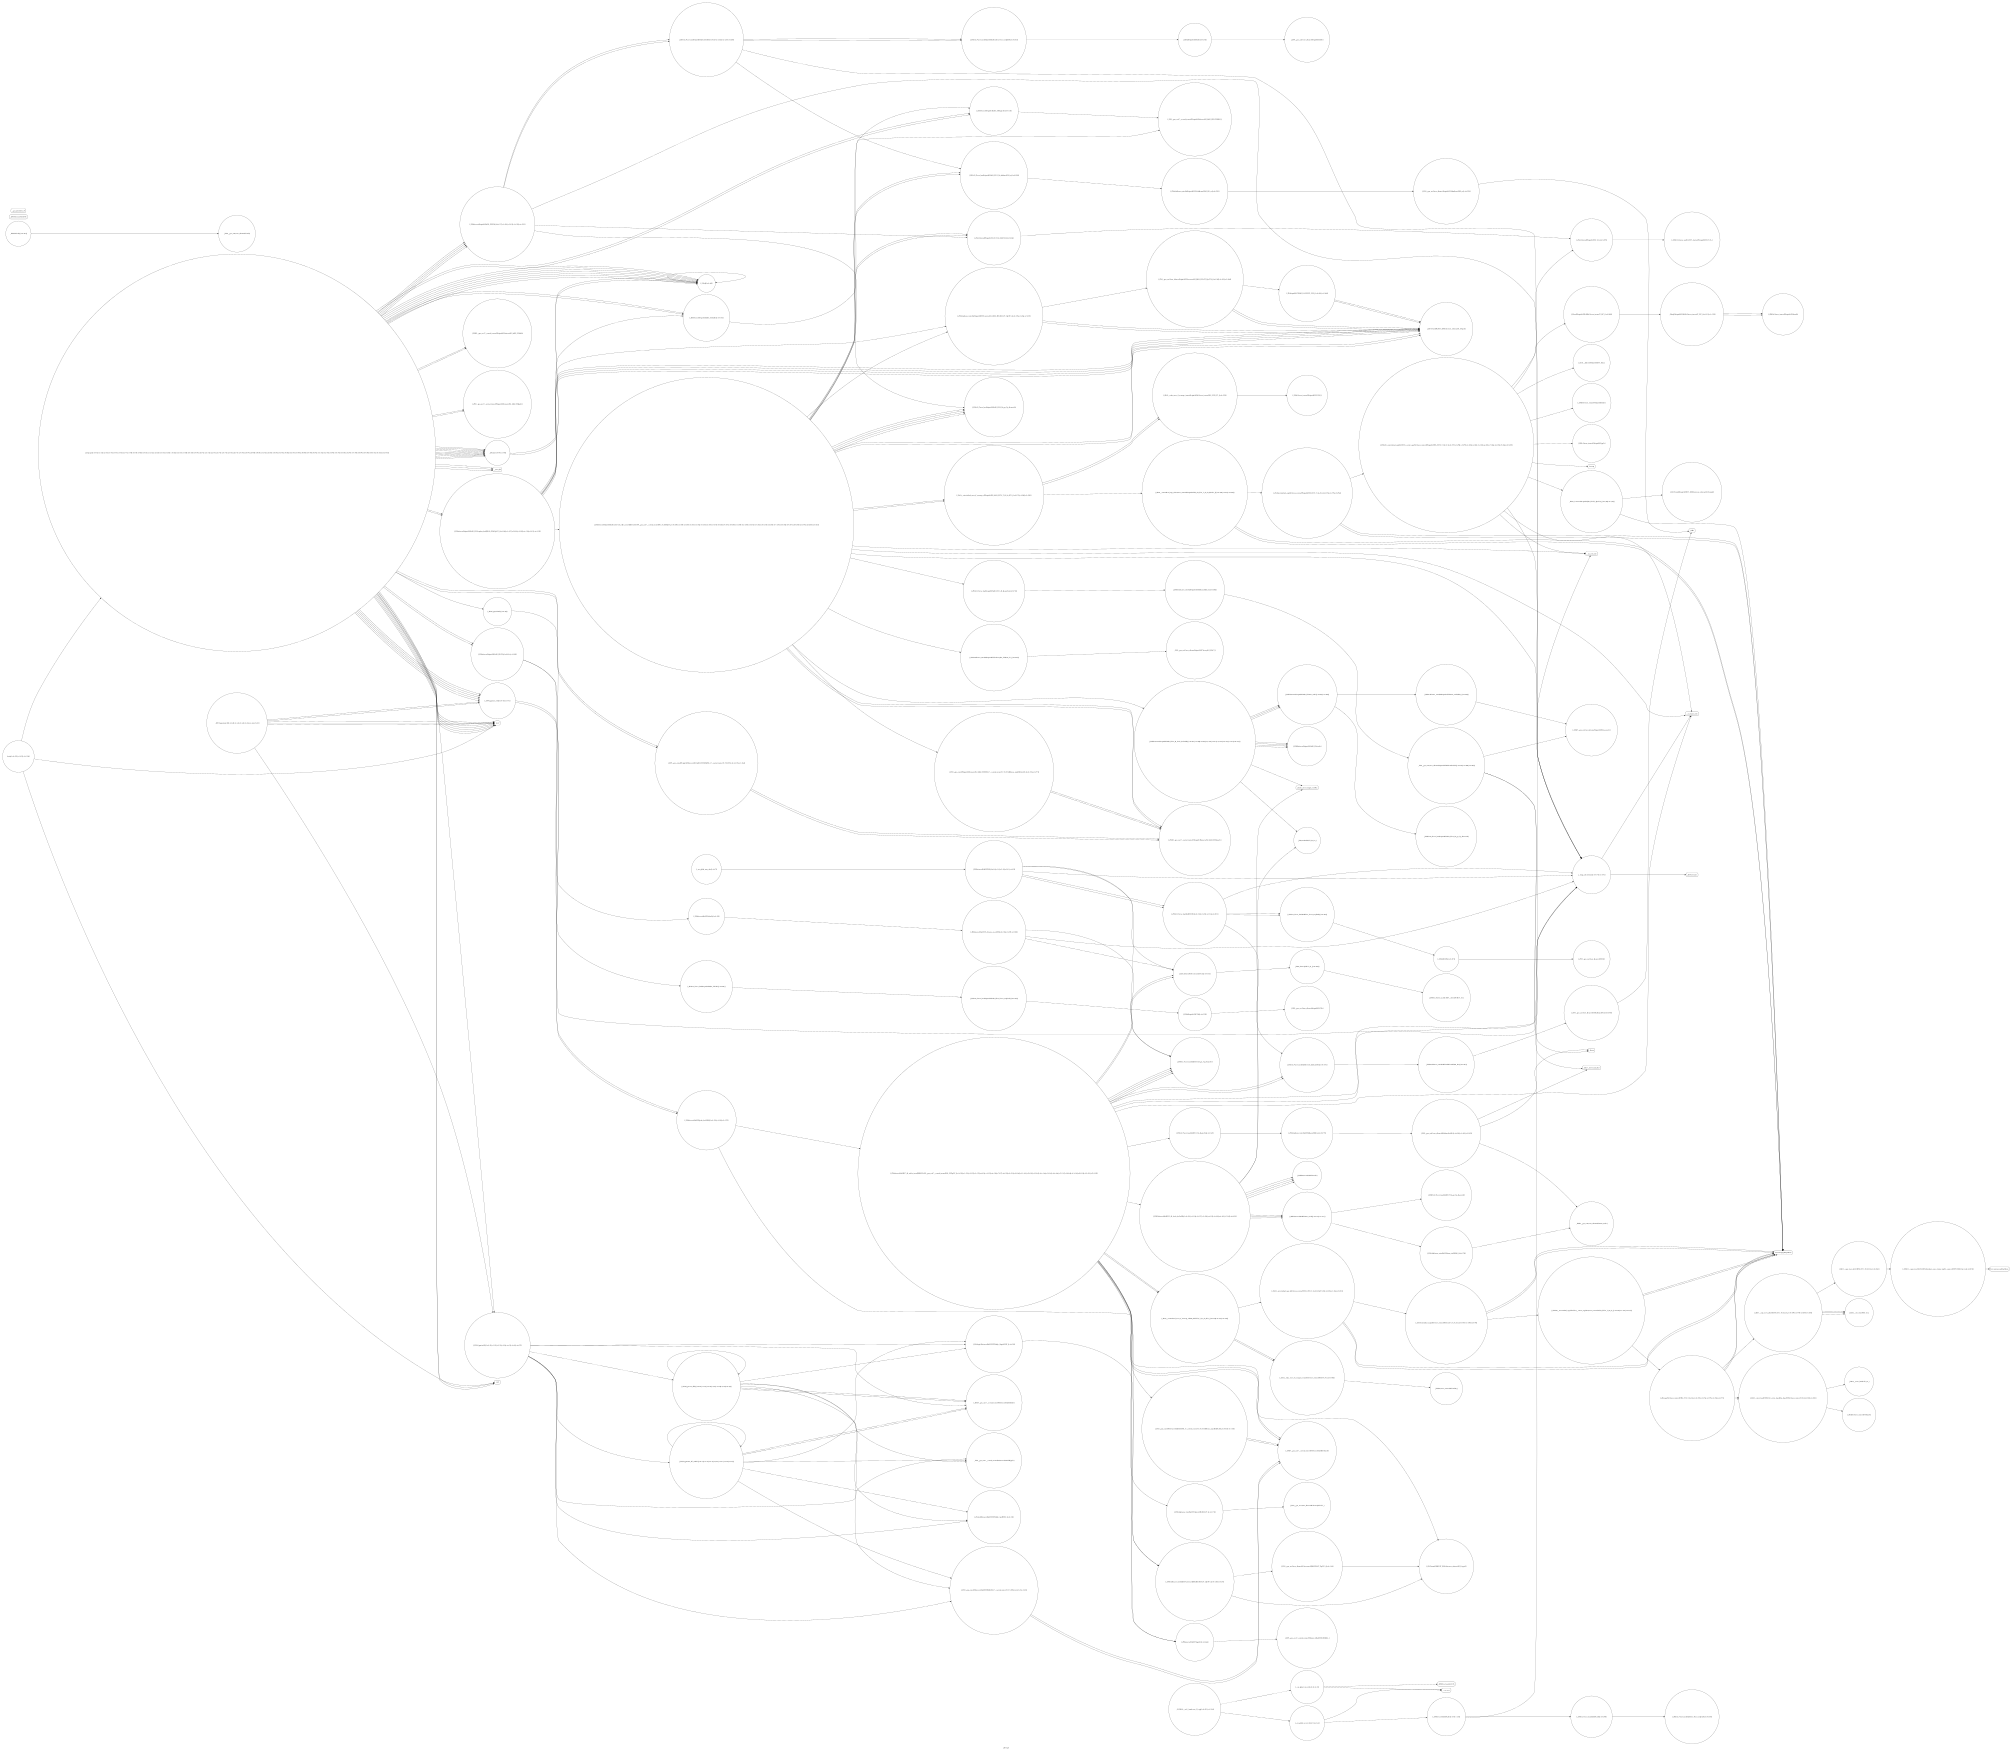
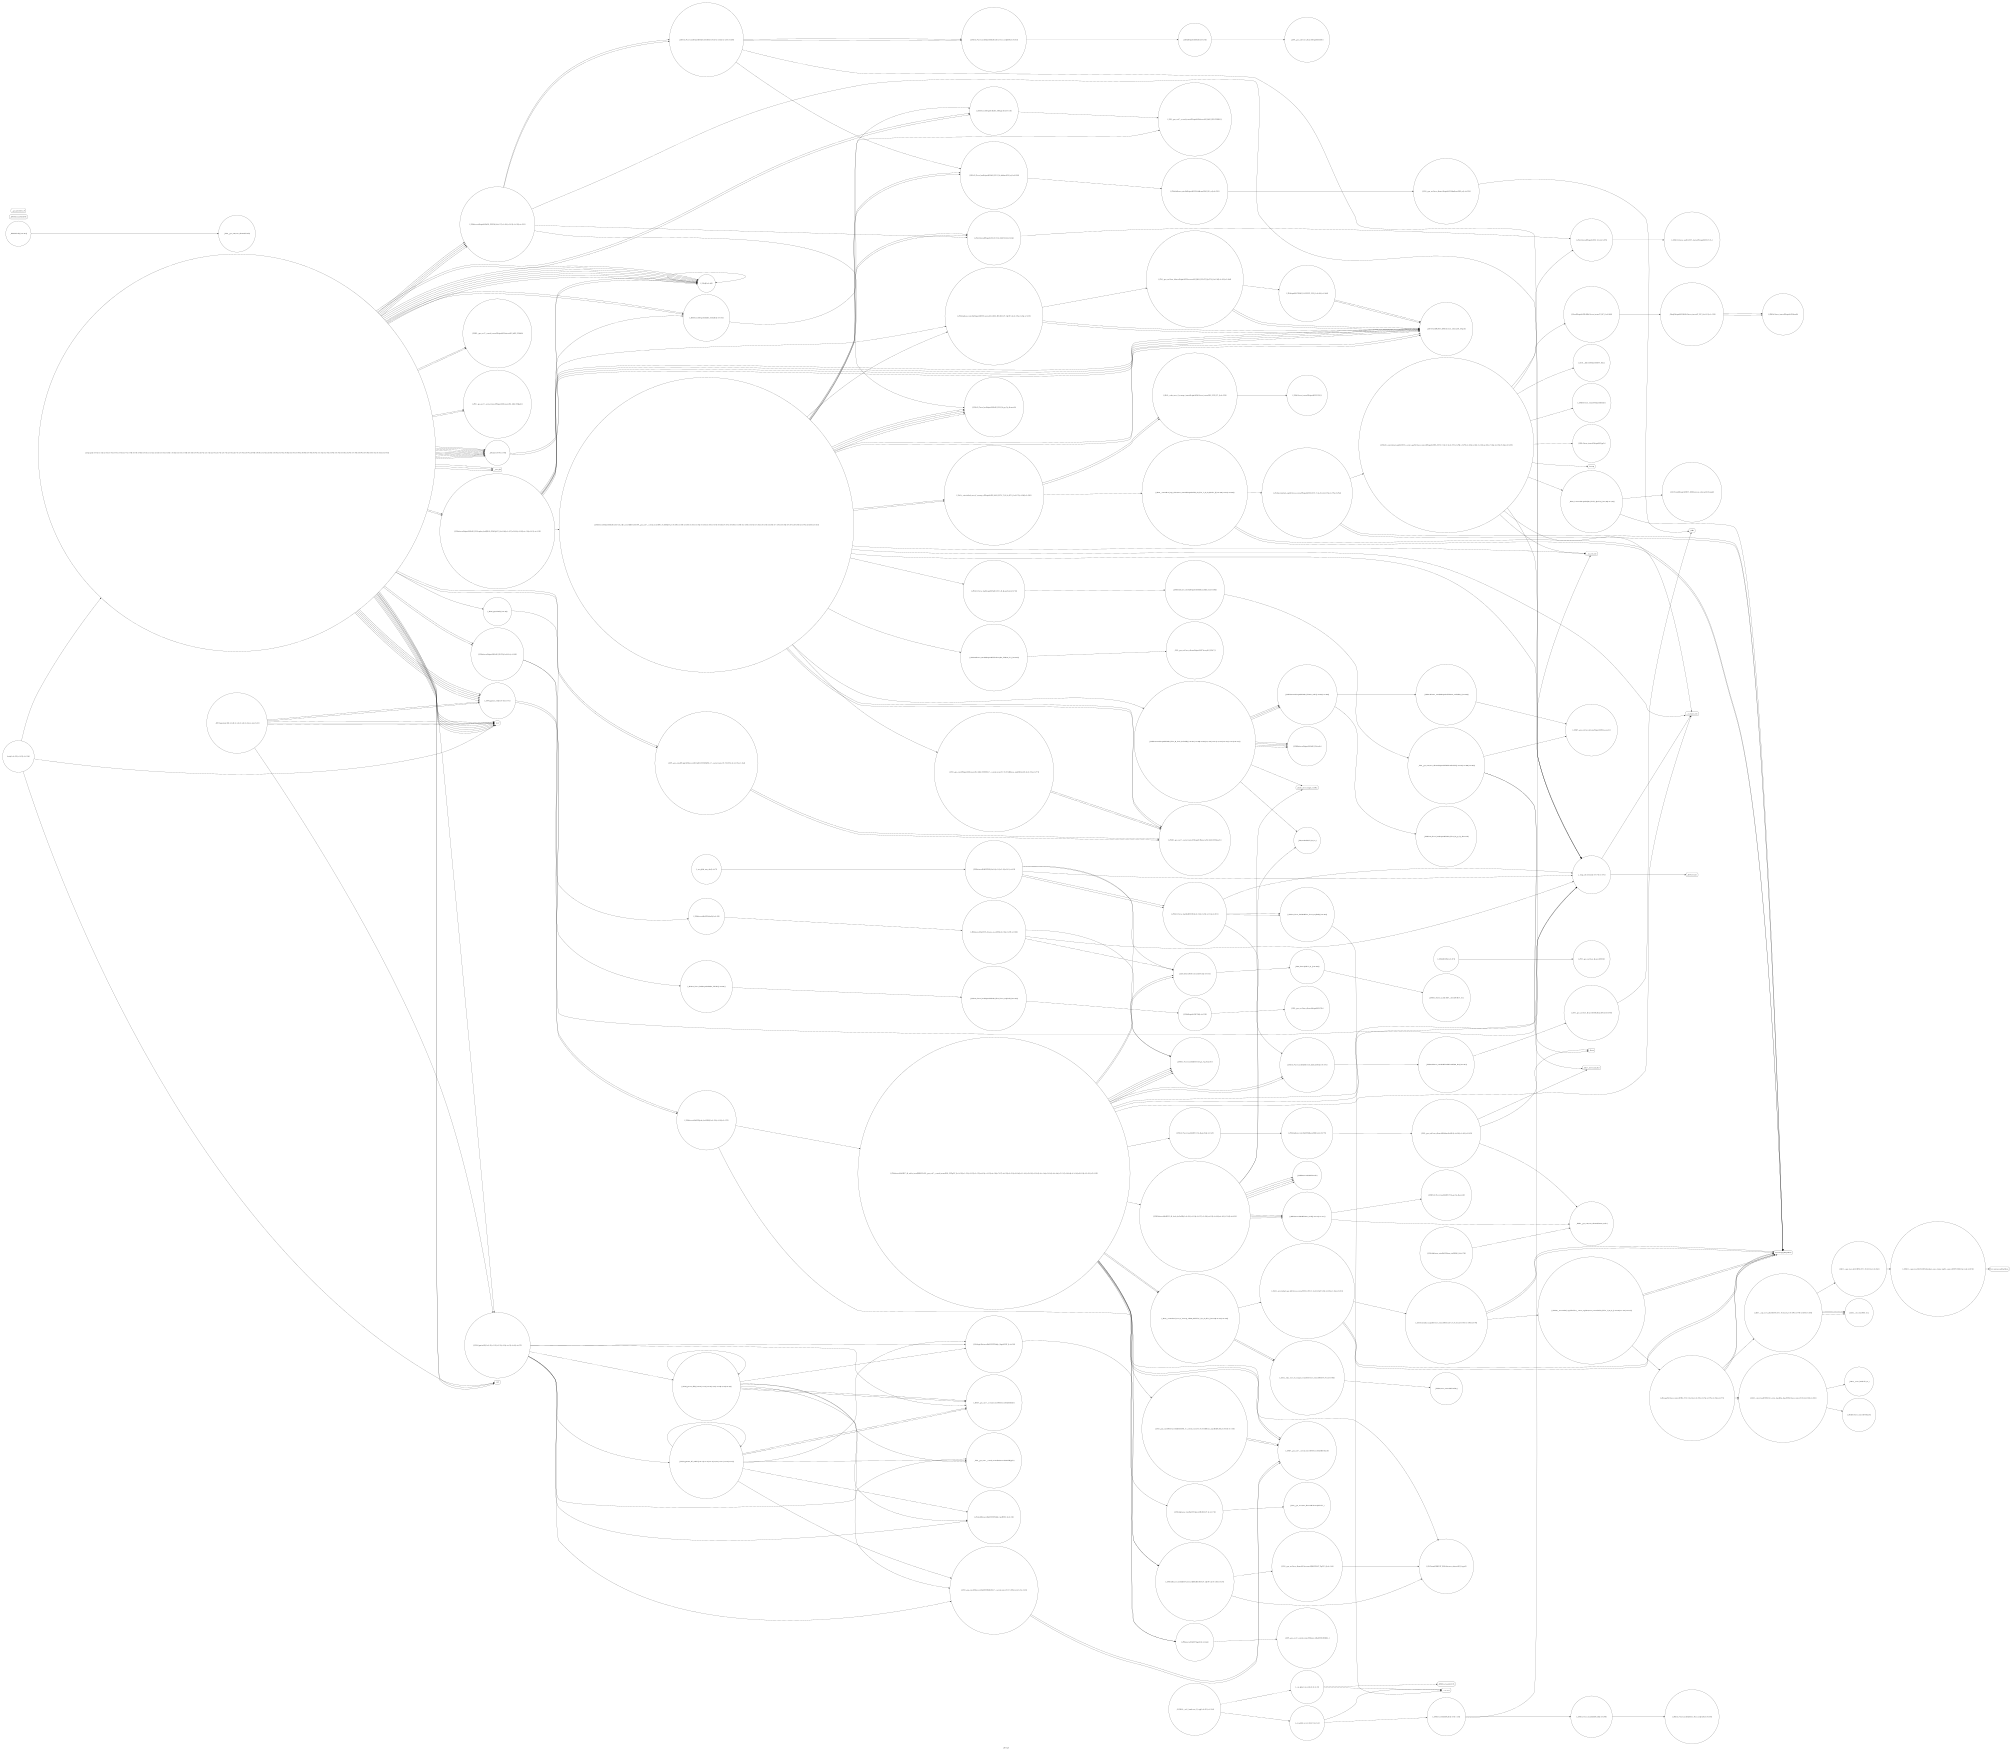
(1383, 939) -> (1356, 1322)
(1375, 1235) -> (1450, 1224)
